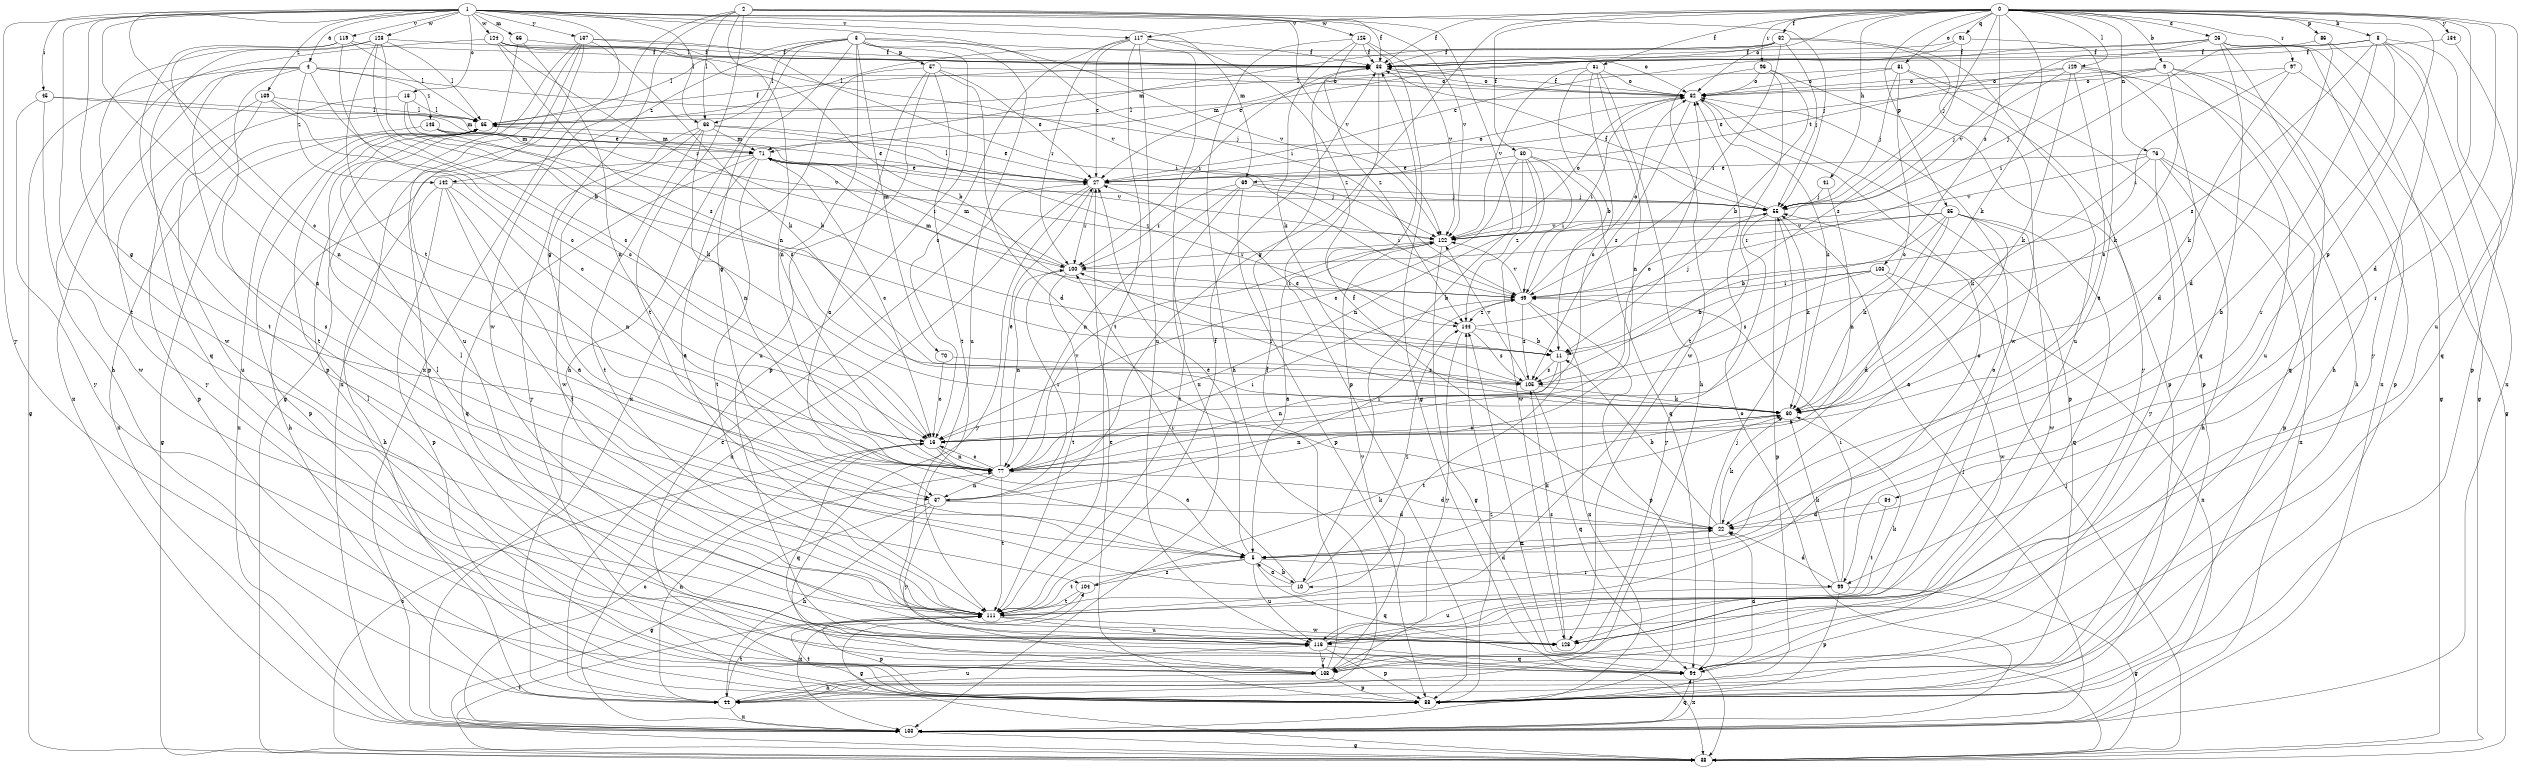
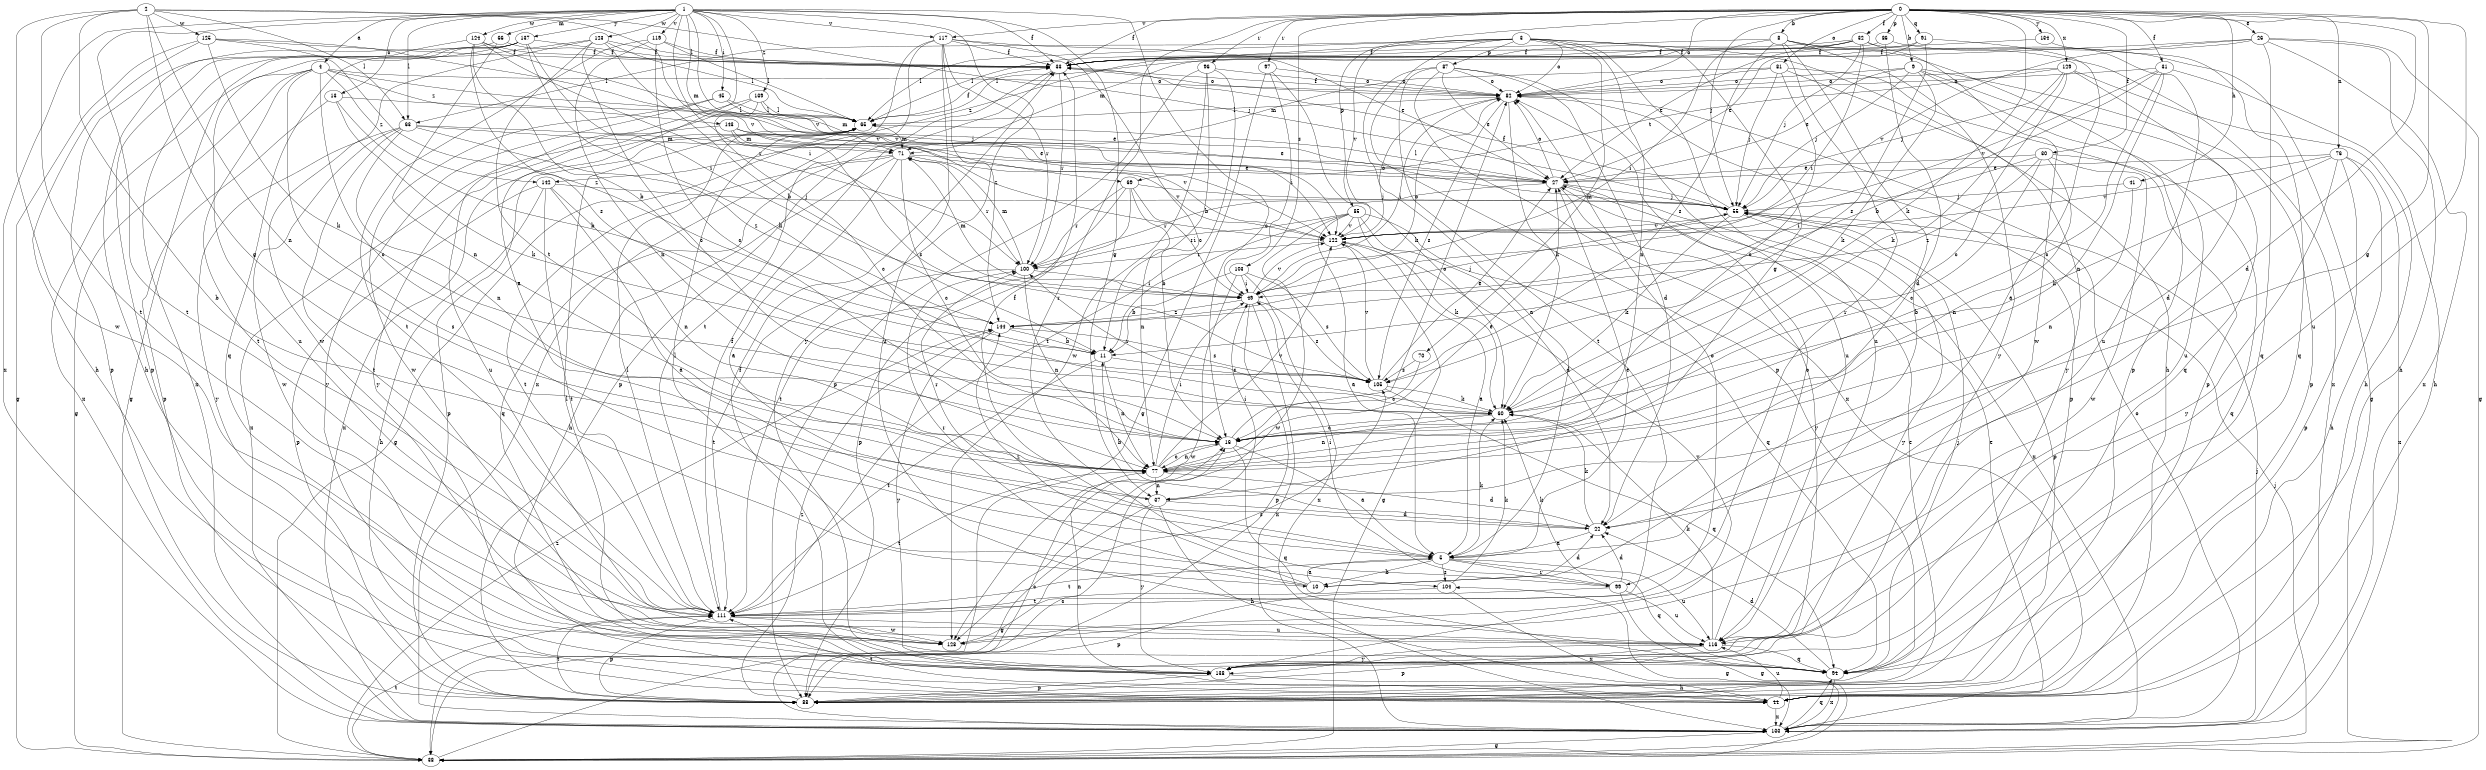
(2102, 39) -> (2065, 39)
(932, 67) -> (1445, 67)
(1887, 501) -> none
